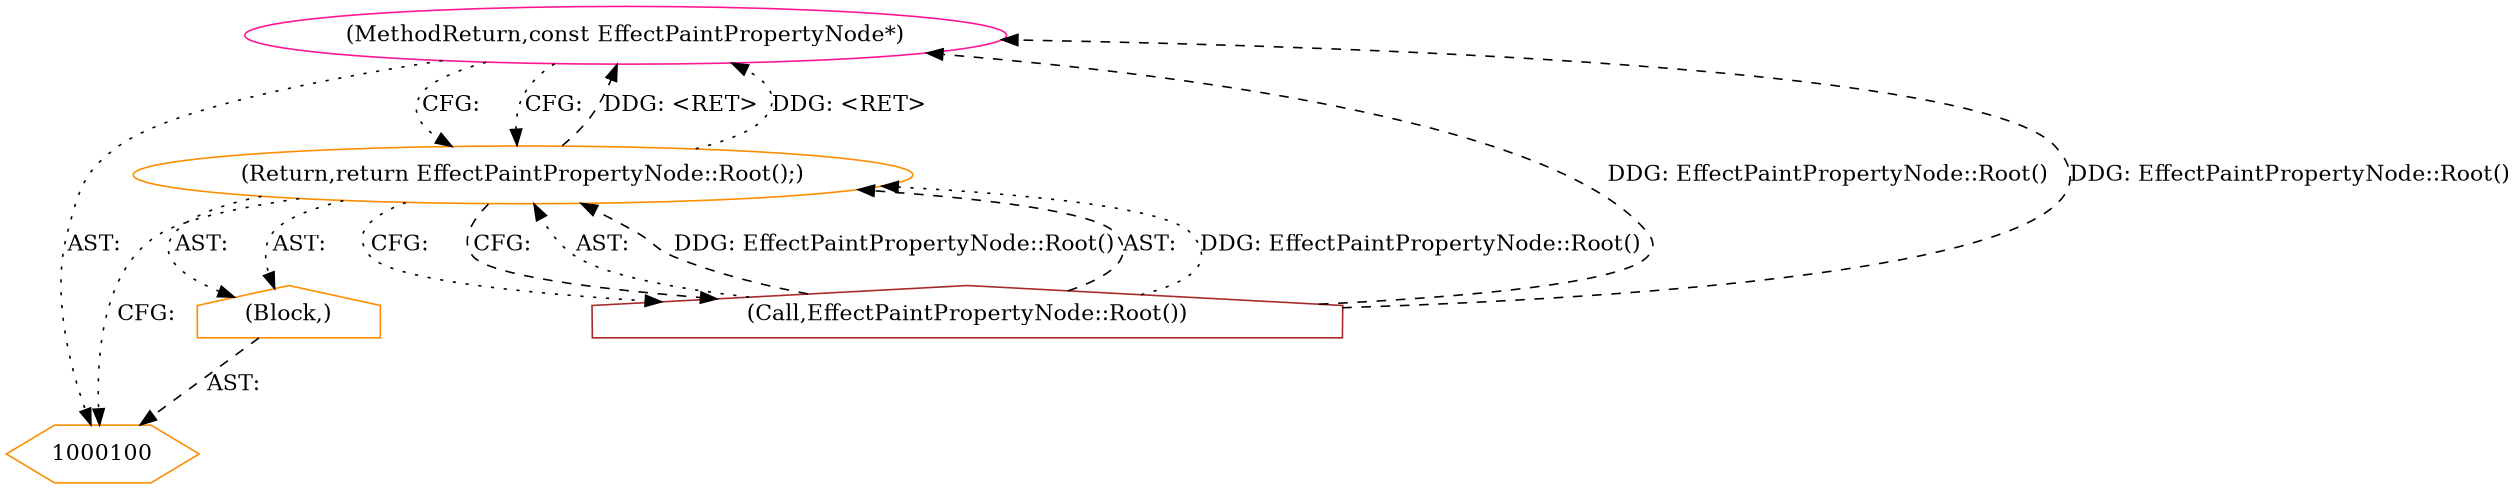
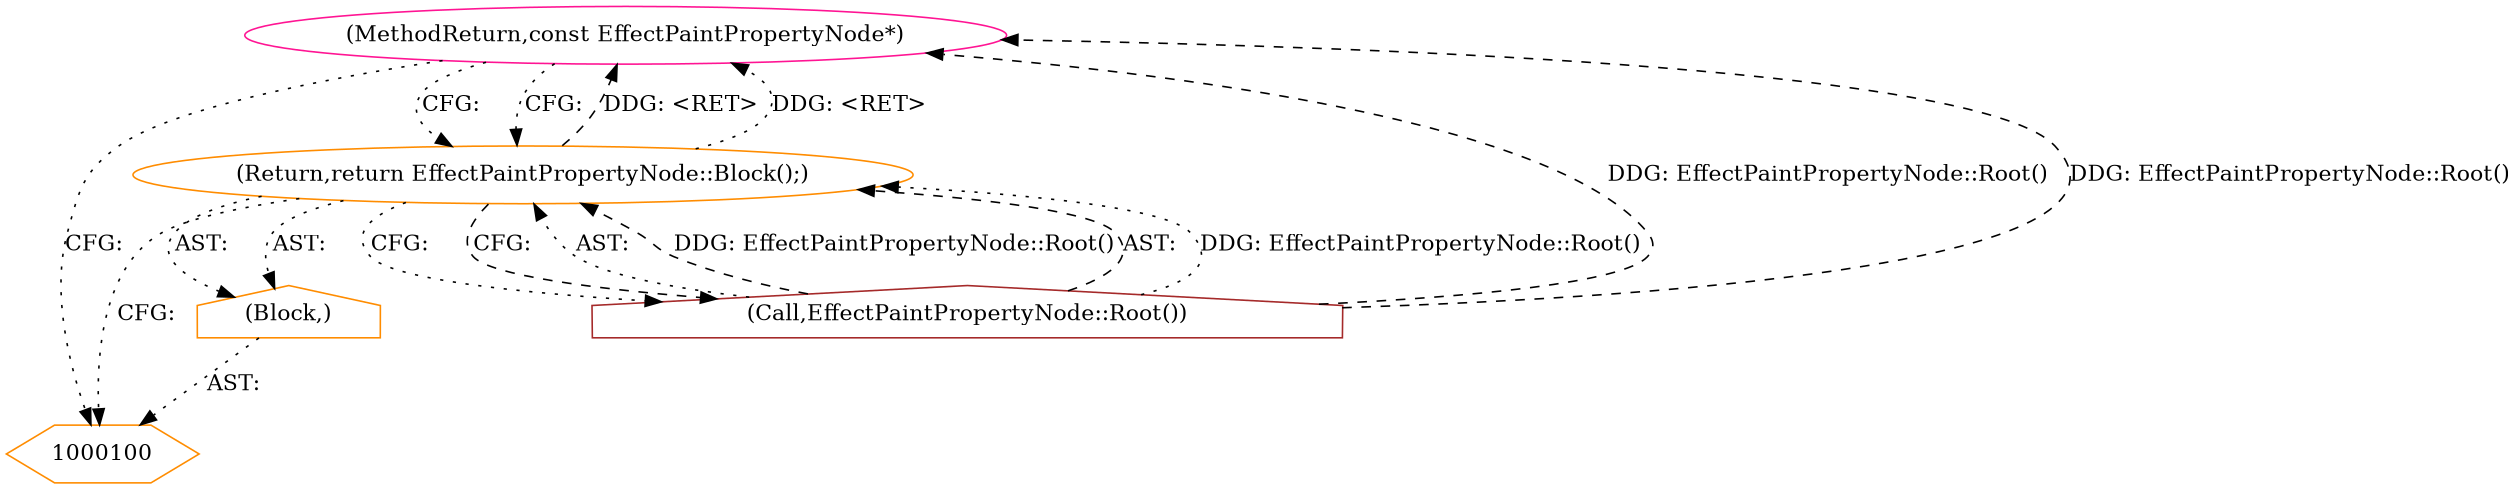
(523, 175) -> (523, 175)
(98, 245) -> (98, 245)
(206, 377) -> (206, 377)
